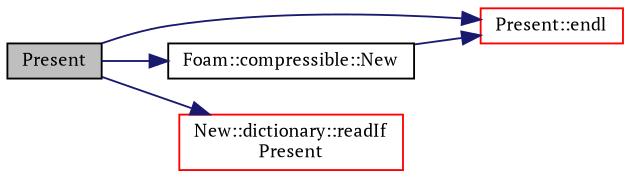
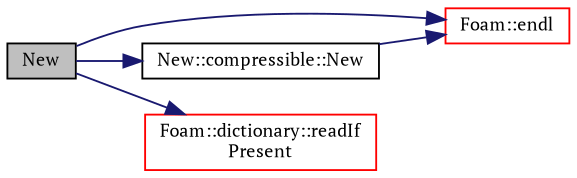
(552, 26) -> (507, 26)
(55, 61) -> (42, 61)
(291, 61) -> (261, 61)
(291, 142) -> (261, 142)
